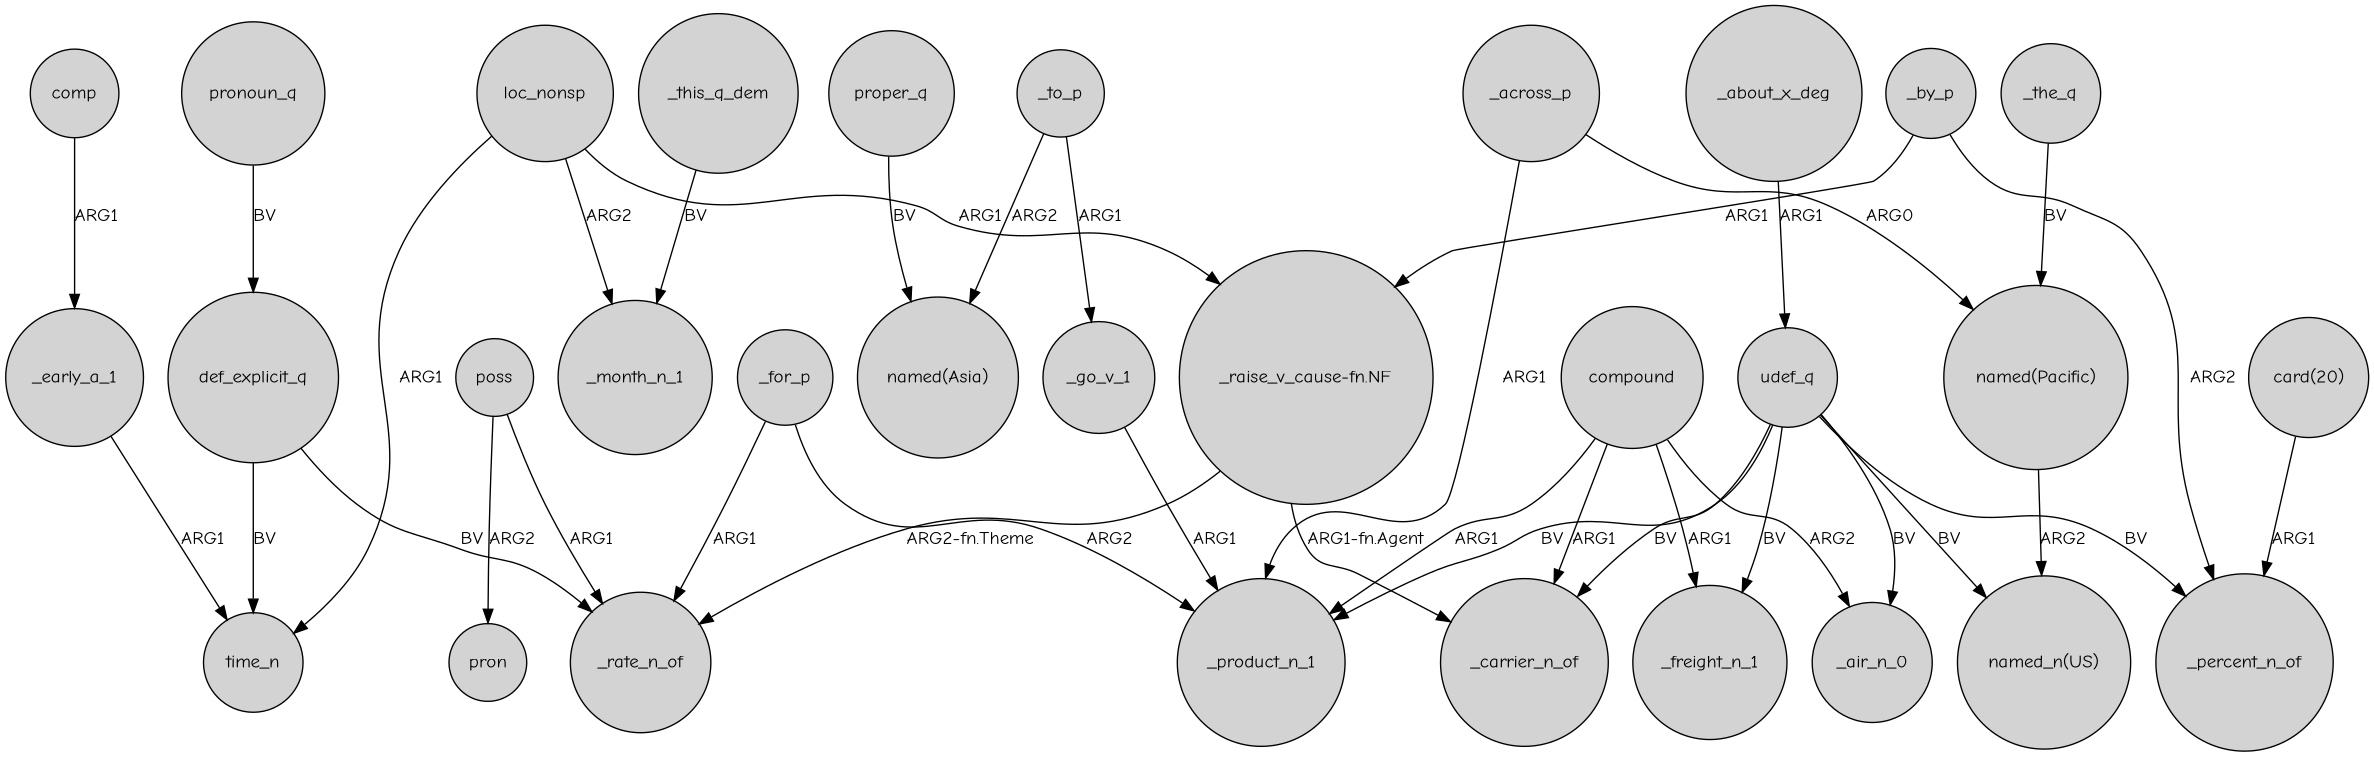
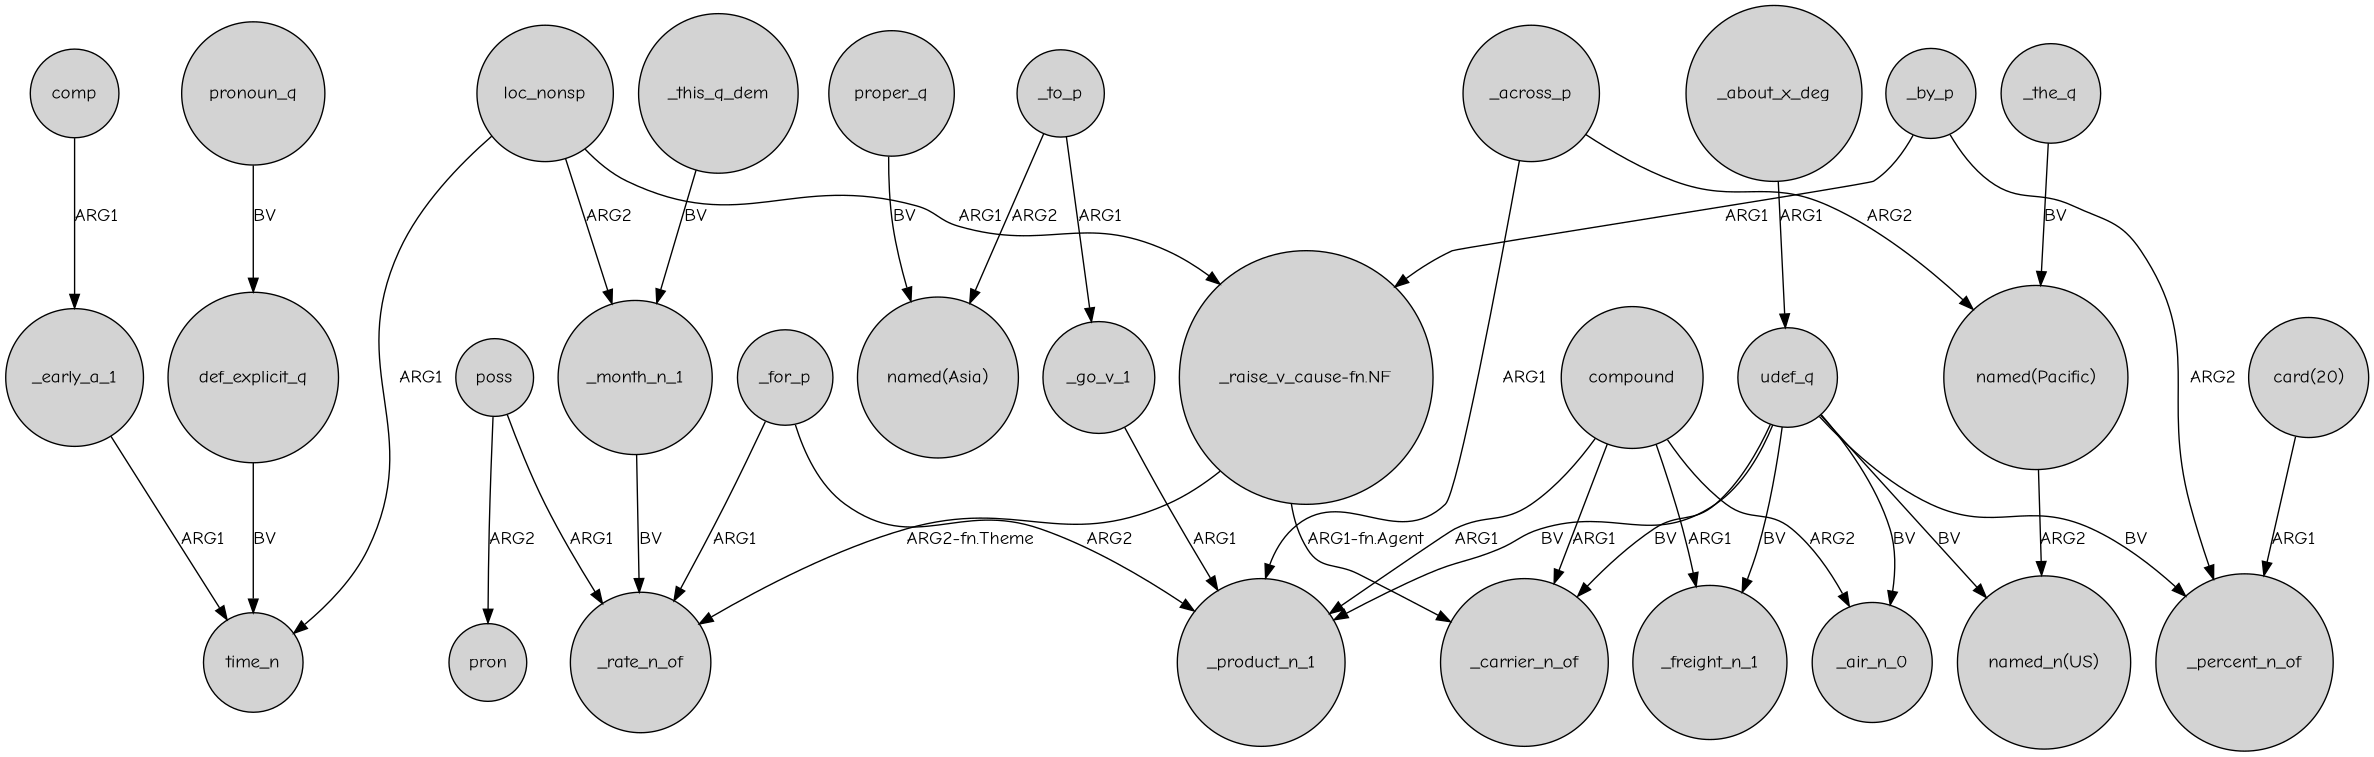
(1890, 216) -> (1890, 216)
(432, 540) -> (638, 517)
